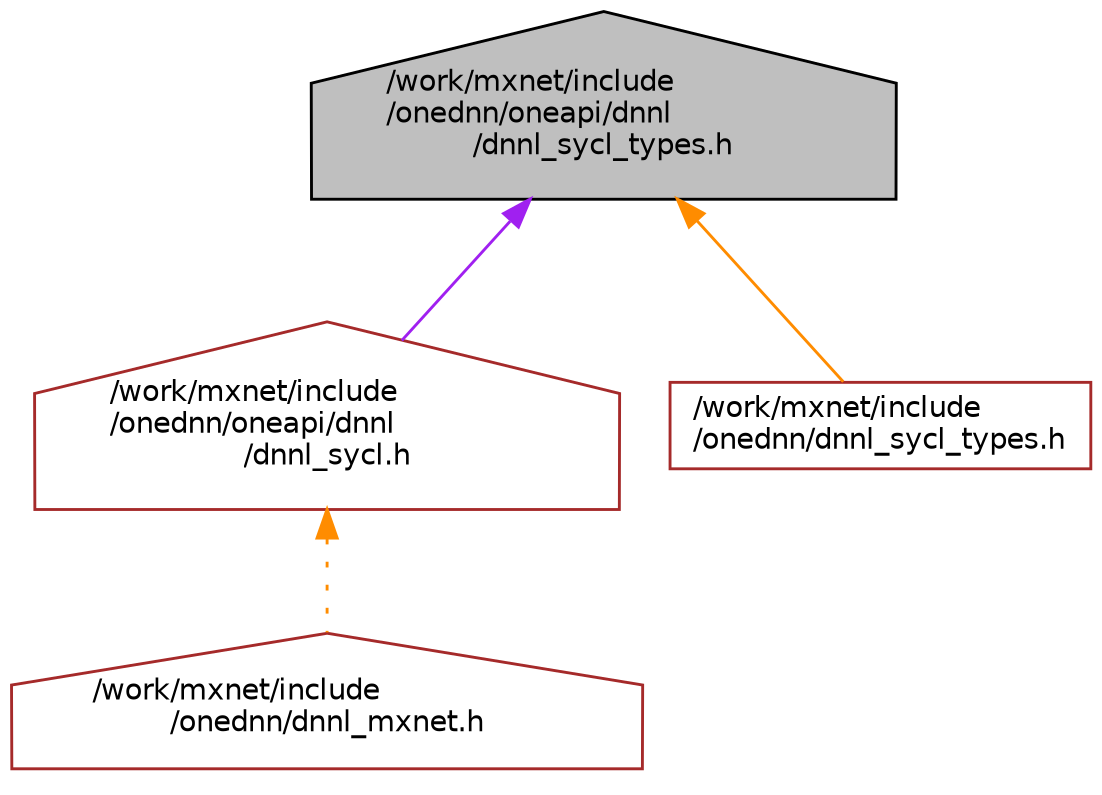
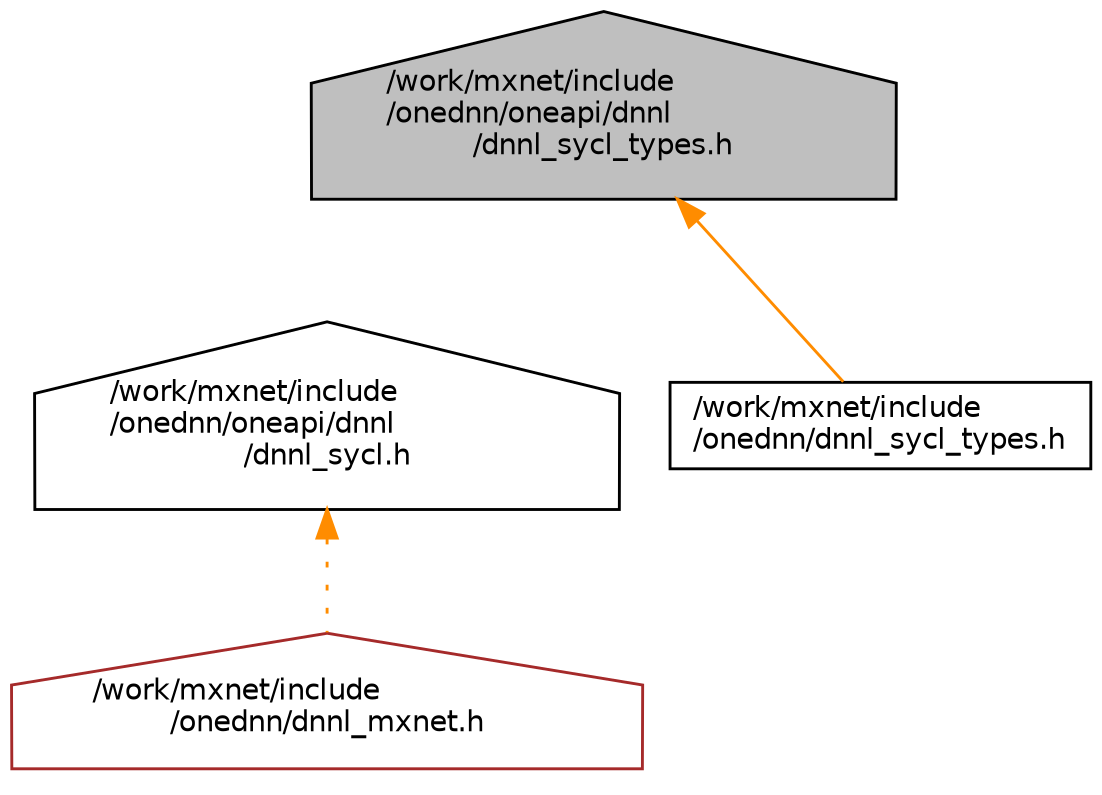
(456, 281) -> none
(327, 426) -> (327, 426)
(880, 426) -> (880, 426)
